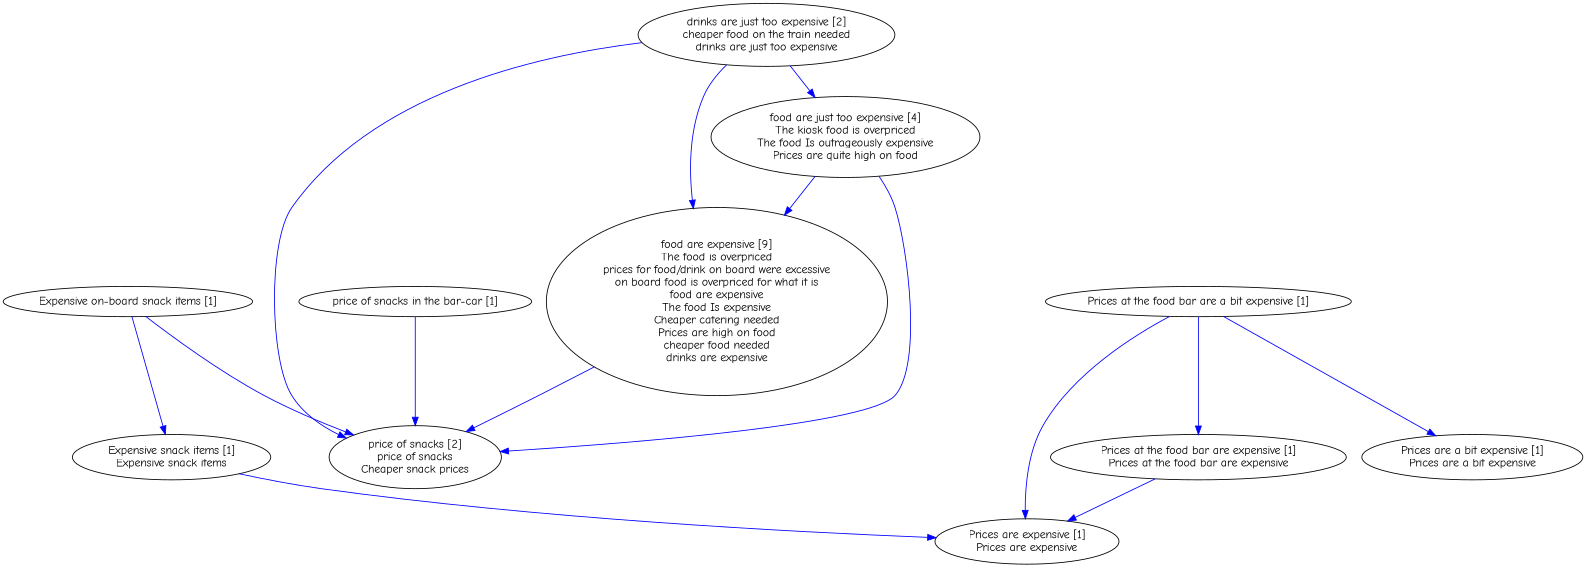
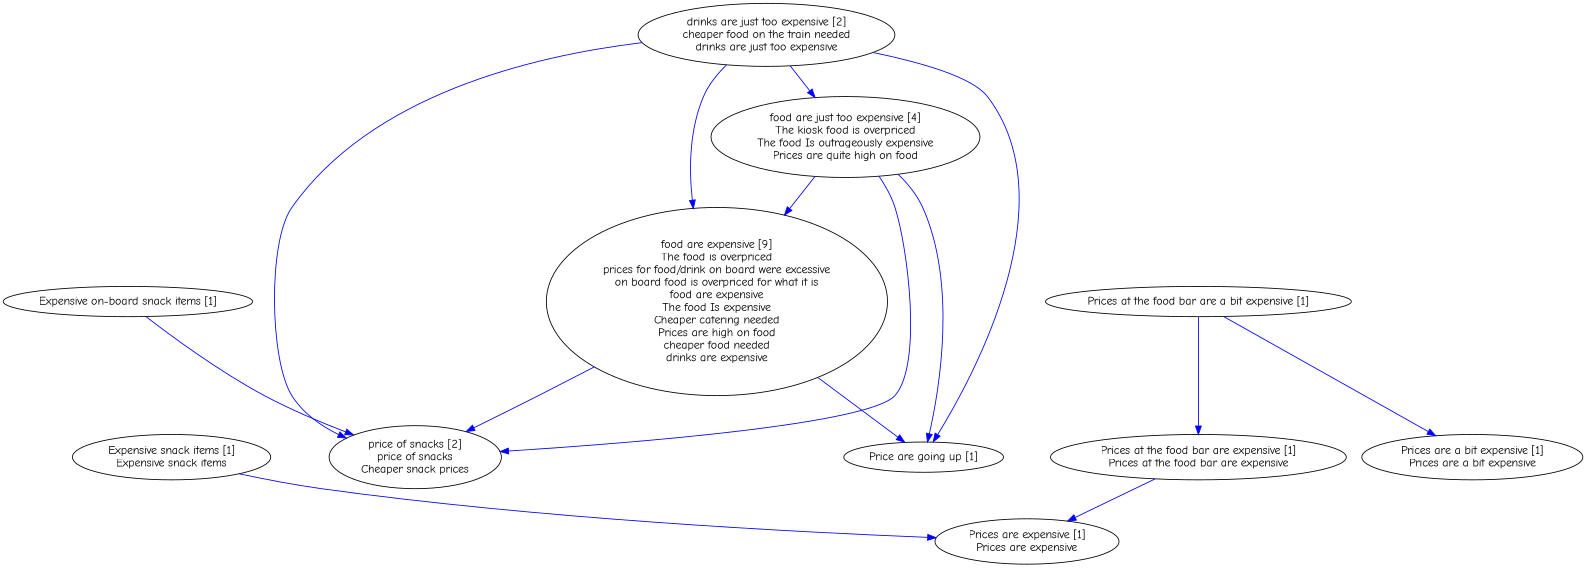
(415, 302) -> none
(148, 372) -> none
(1067, 393) -> none
none -> (924, 457)
